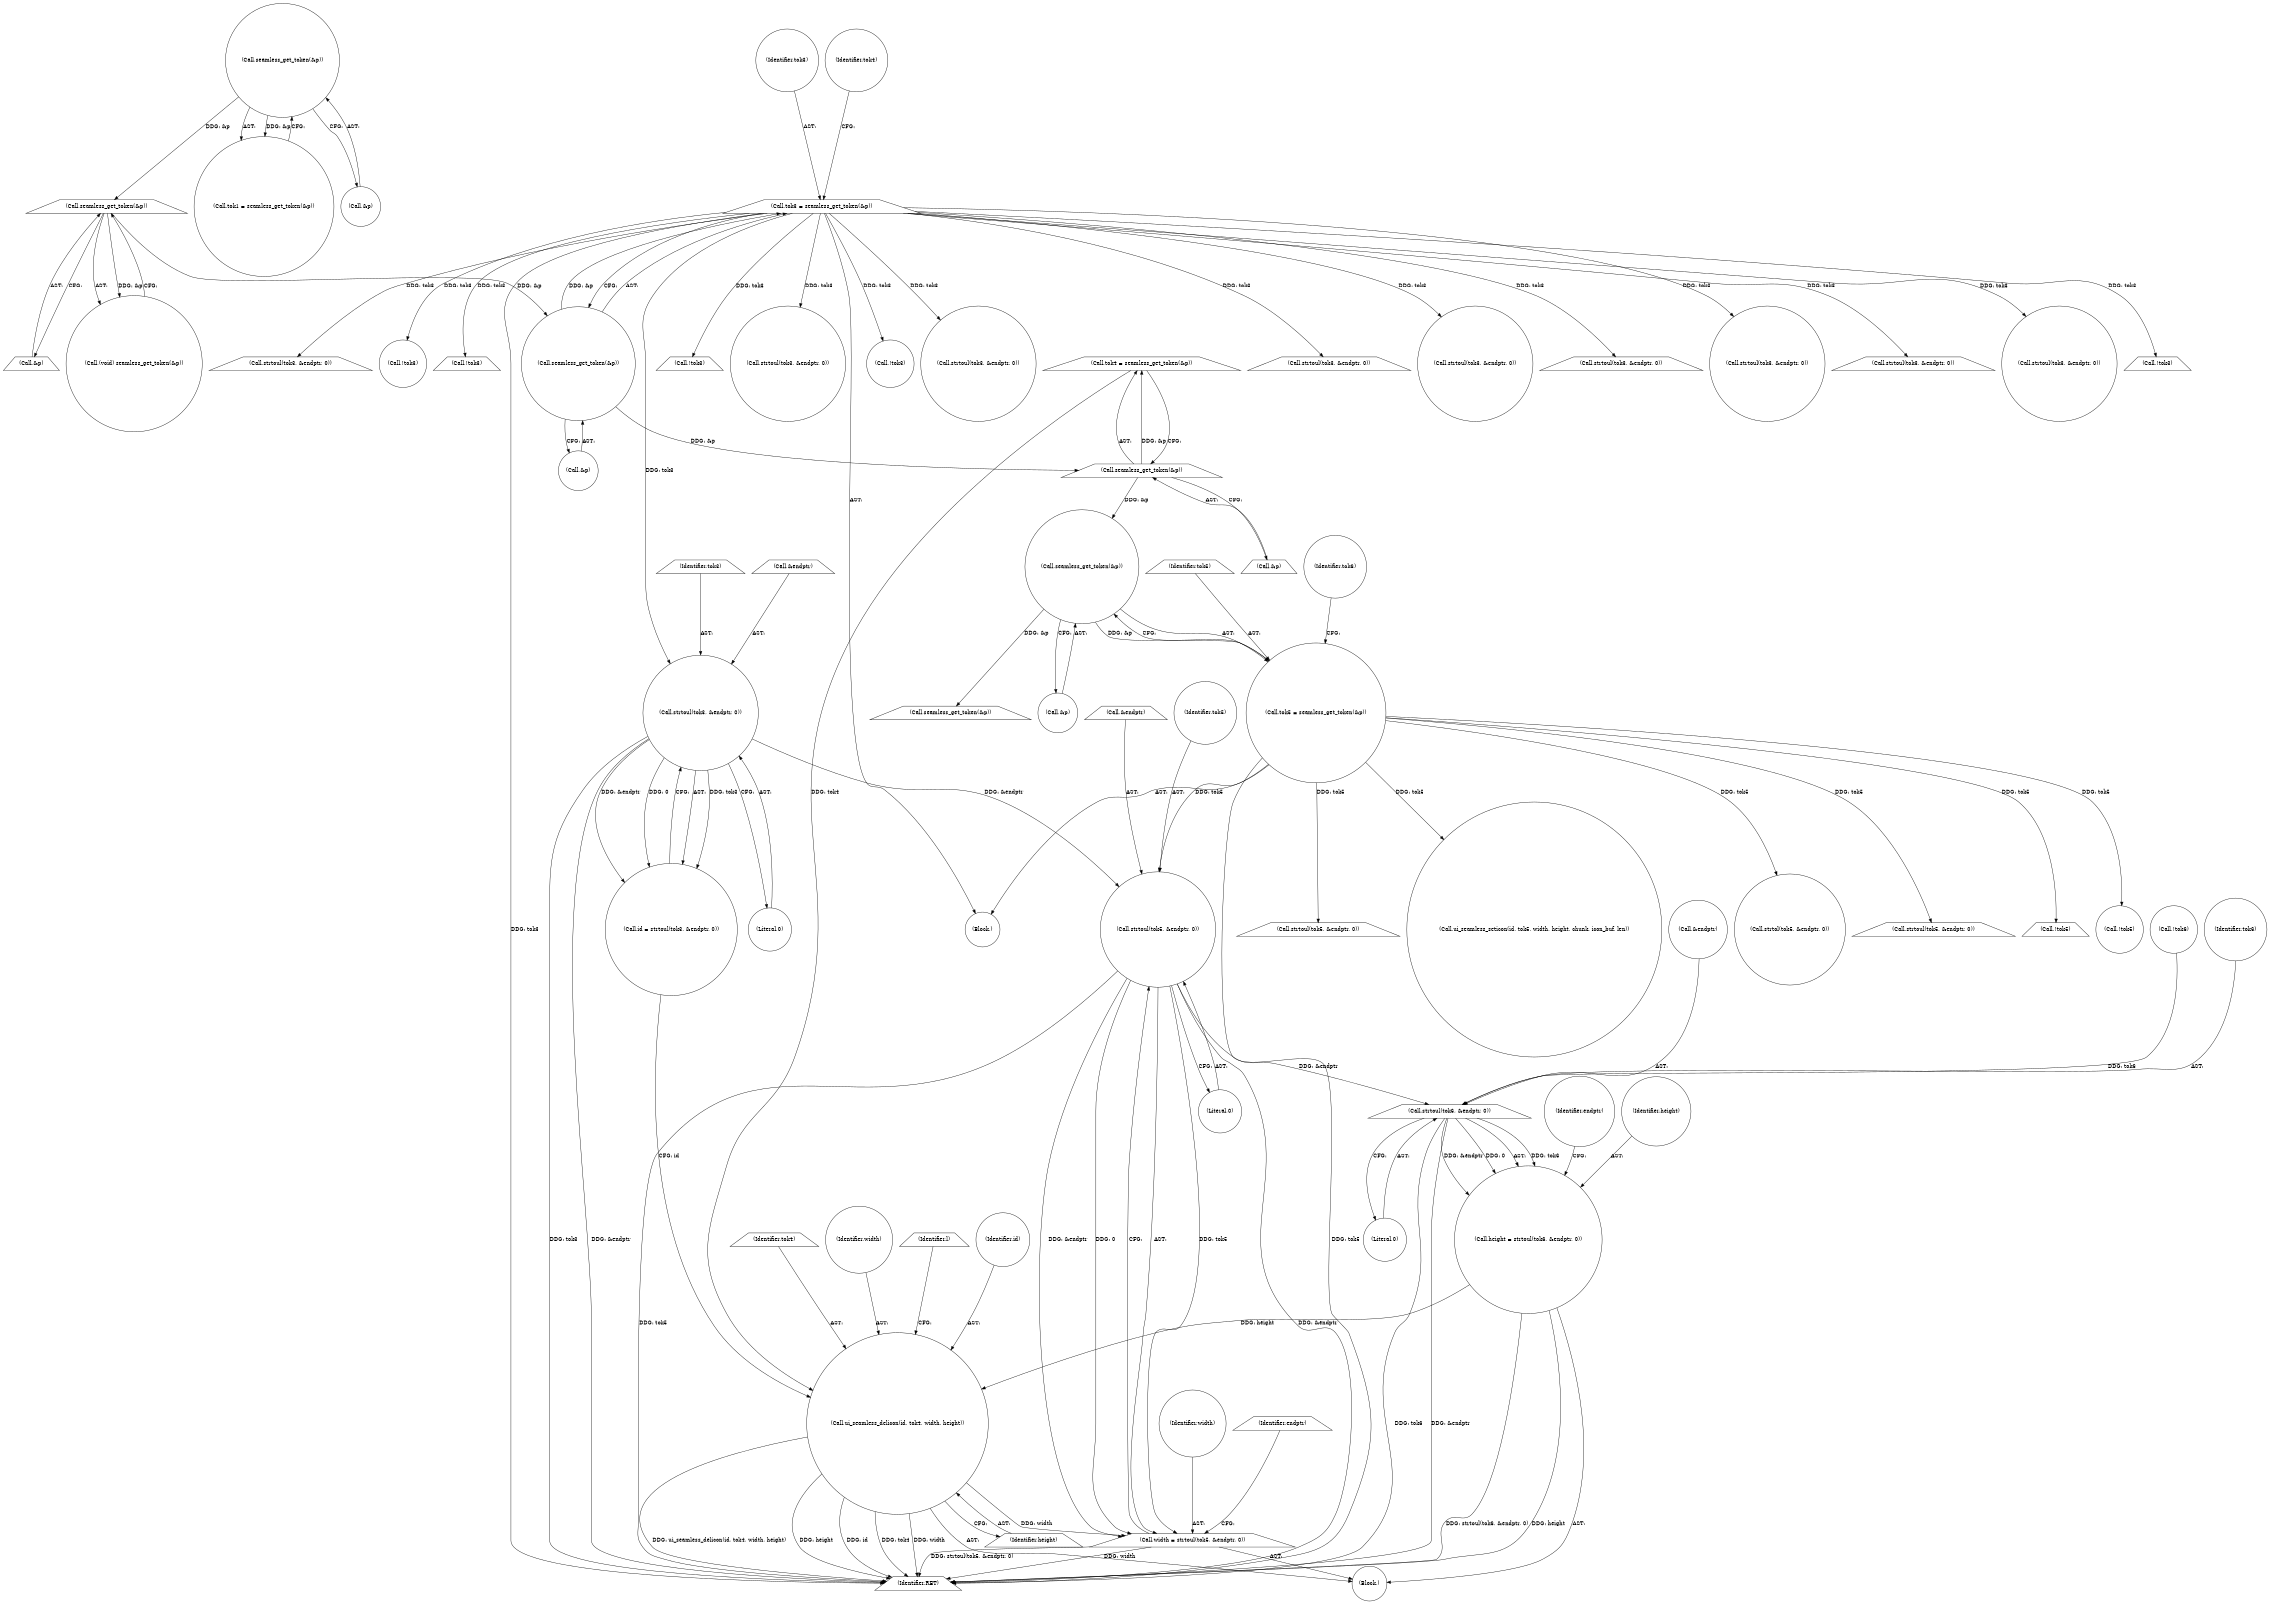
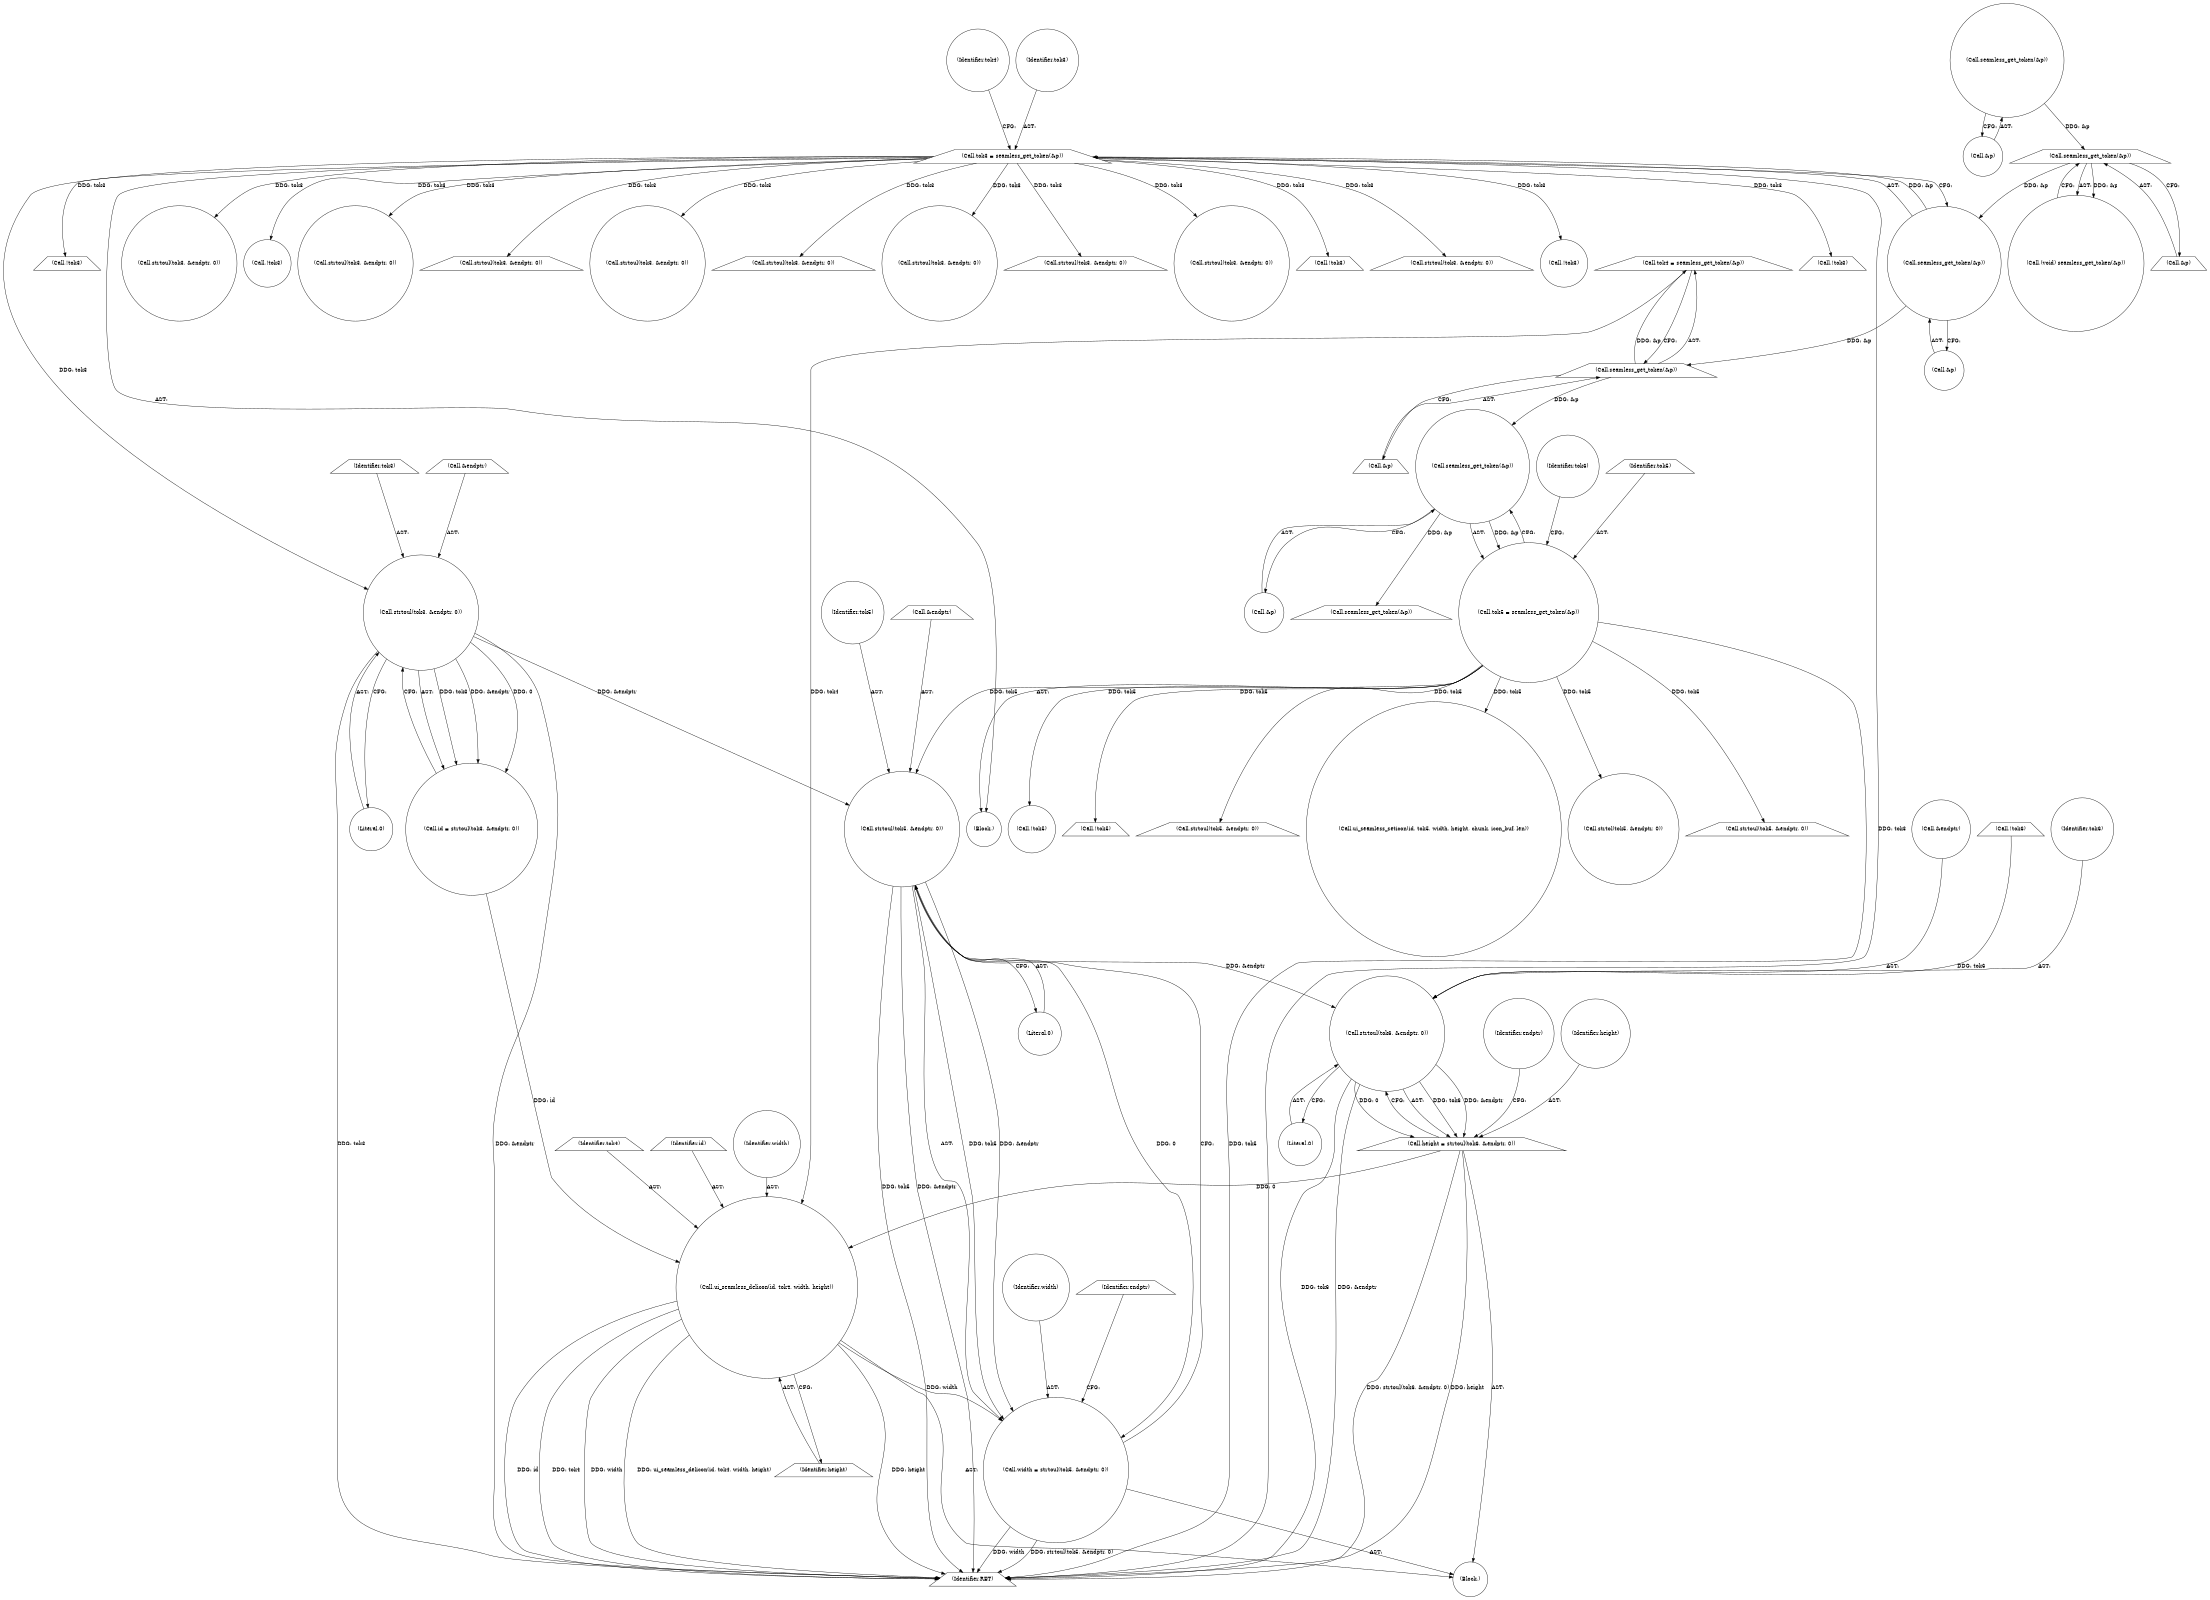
(264, 207) -> none
(2174, 930) -> (2011, 829)
(1450, 1111) -> (1387, 1034)
none -> (1408, 1121)
(669, 1156) -> (545, 1101)
(934, 1240) -> none
(1003, 1240) -> (689, 1144)
(1528, 1240) -> (1462, 1144)
(1258, 1323) -> (1266, 1187)
(1193, 1540) -> (1056, 1470)
